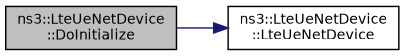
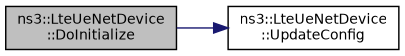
(313, 28) -> (313, 28)
